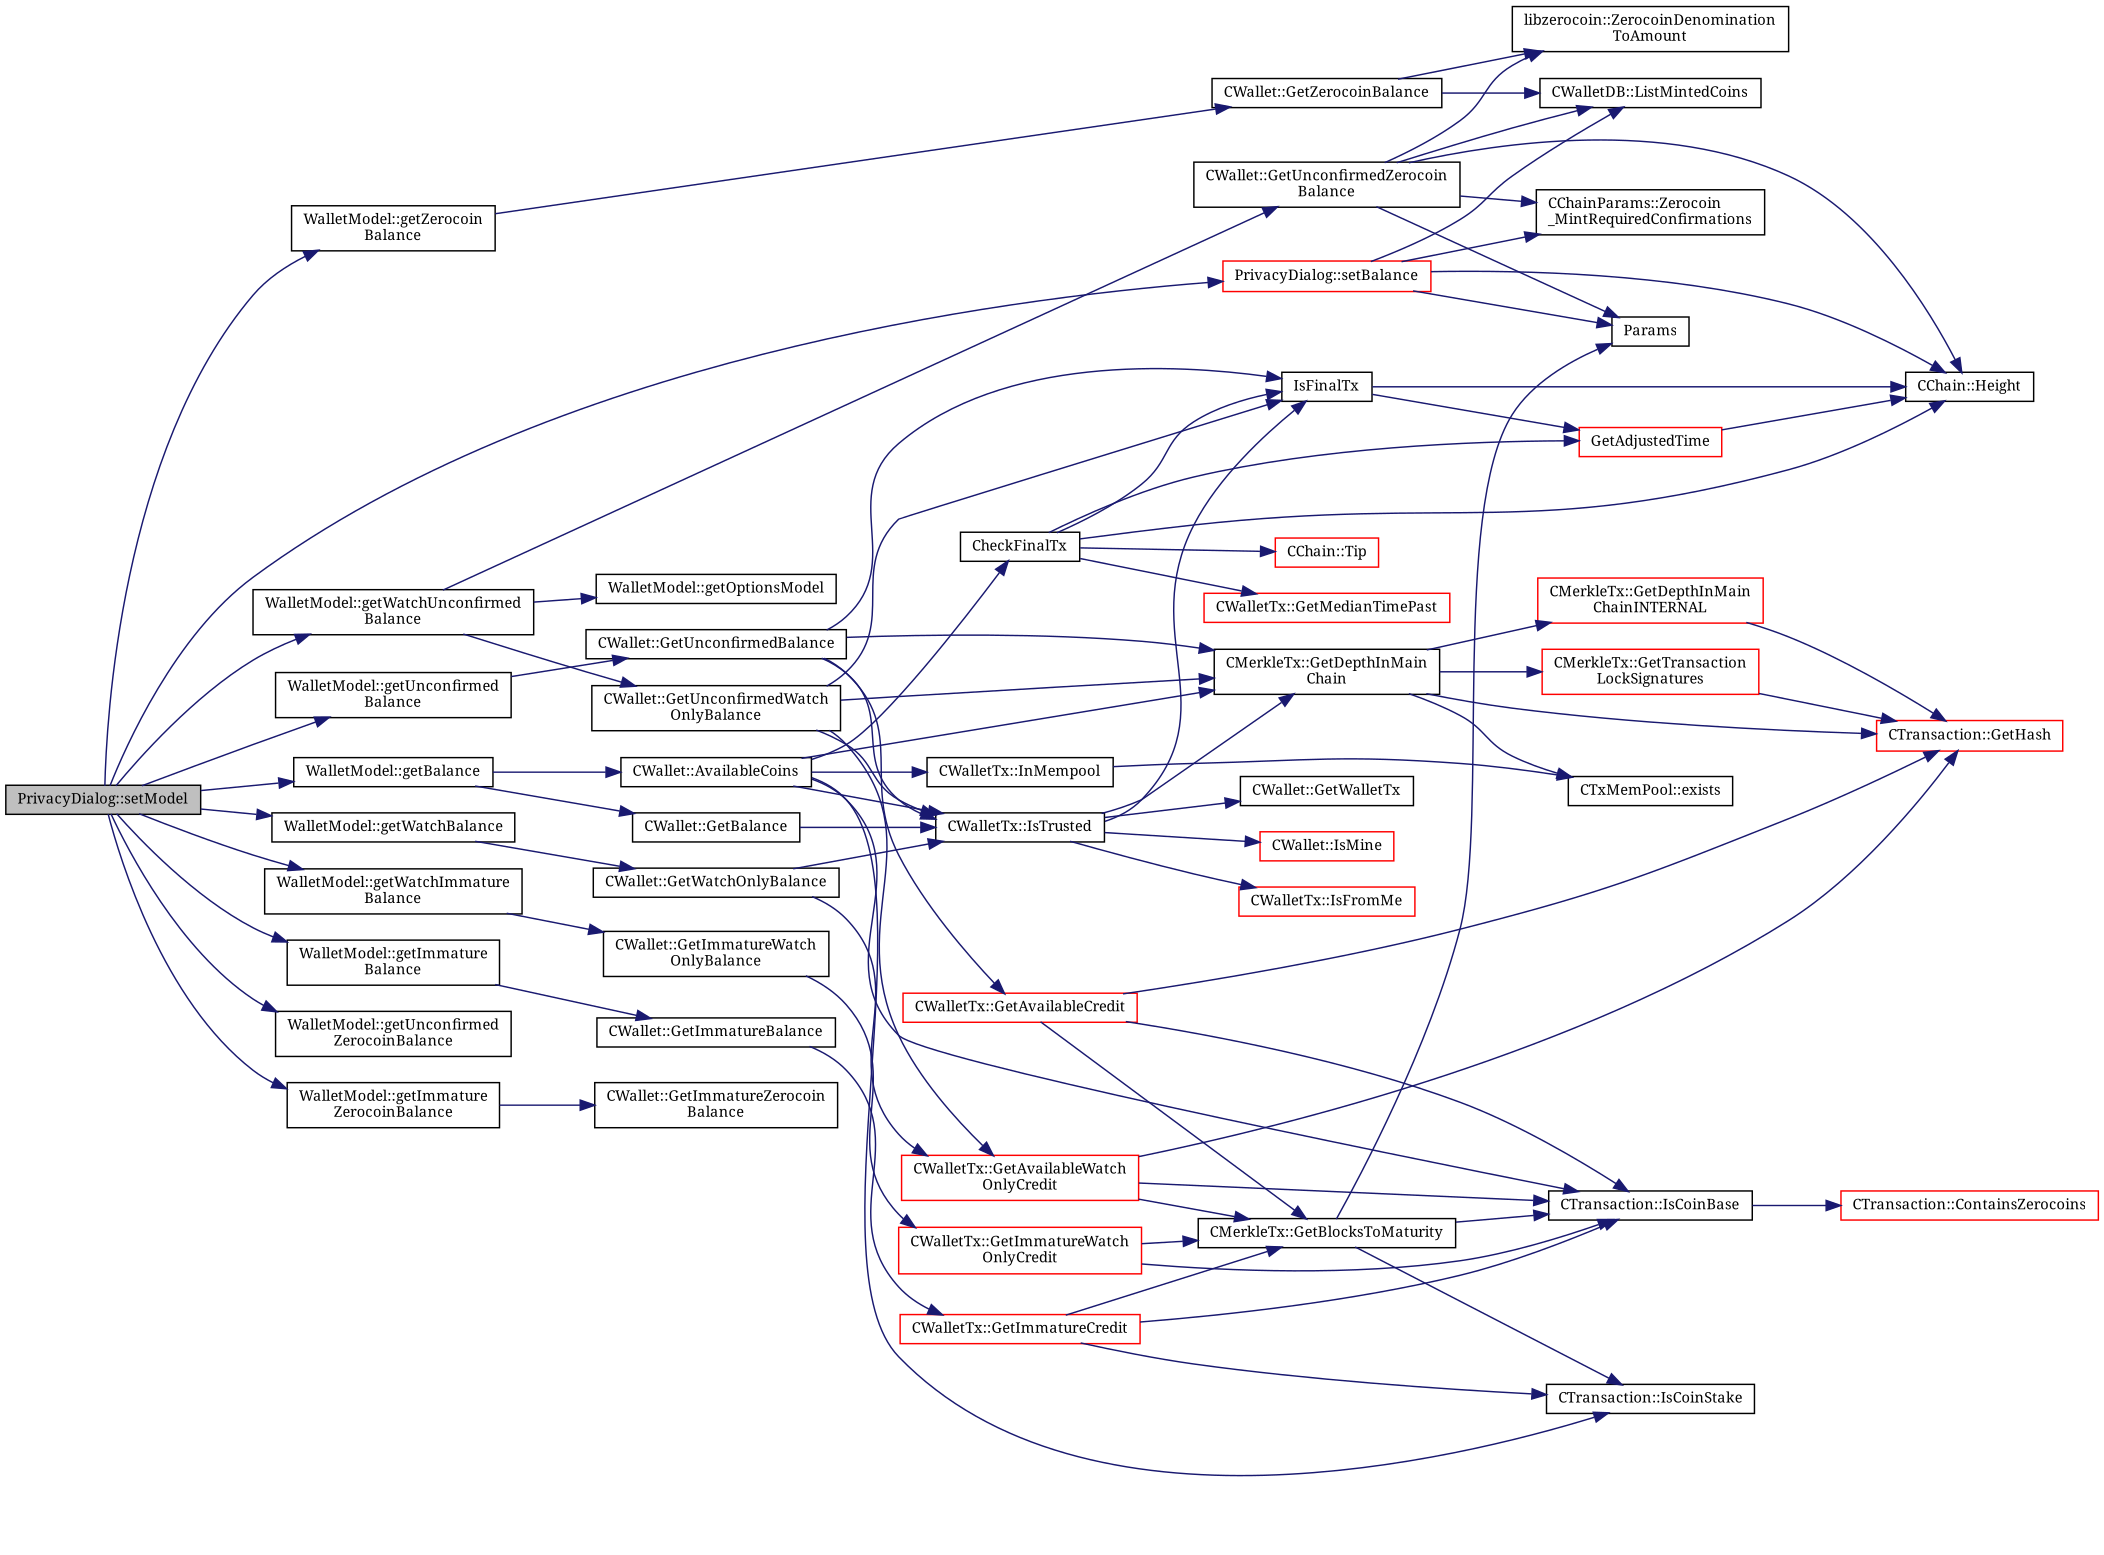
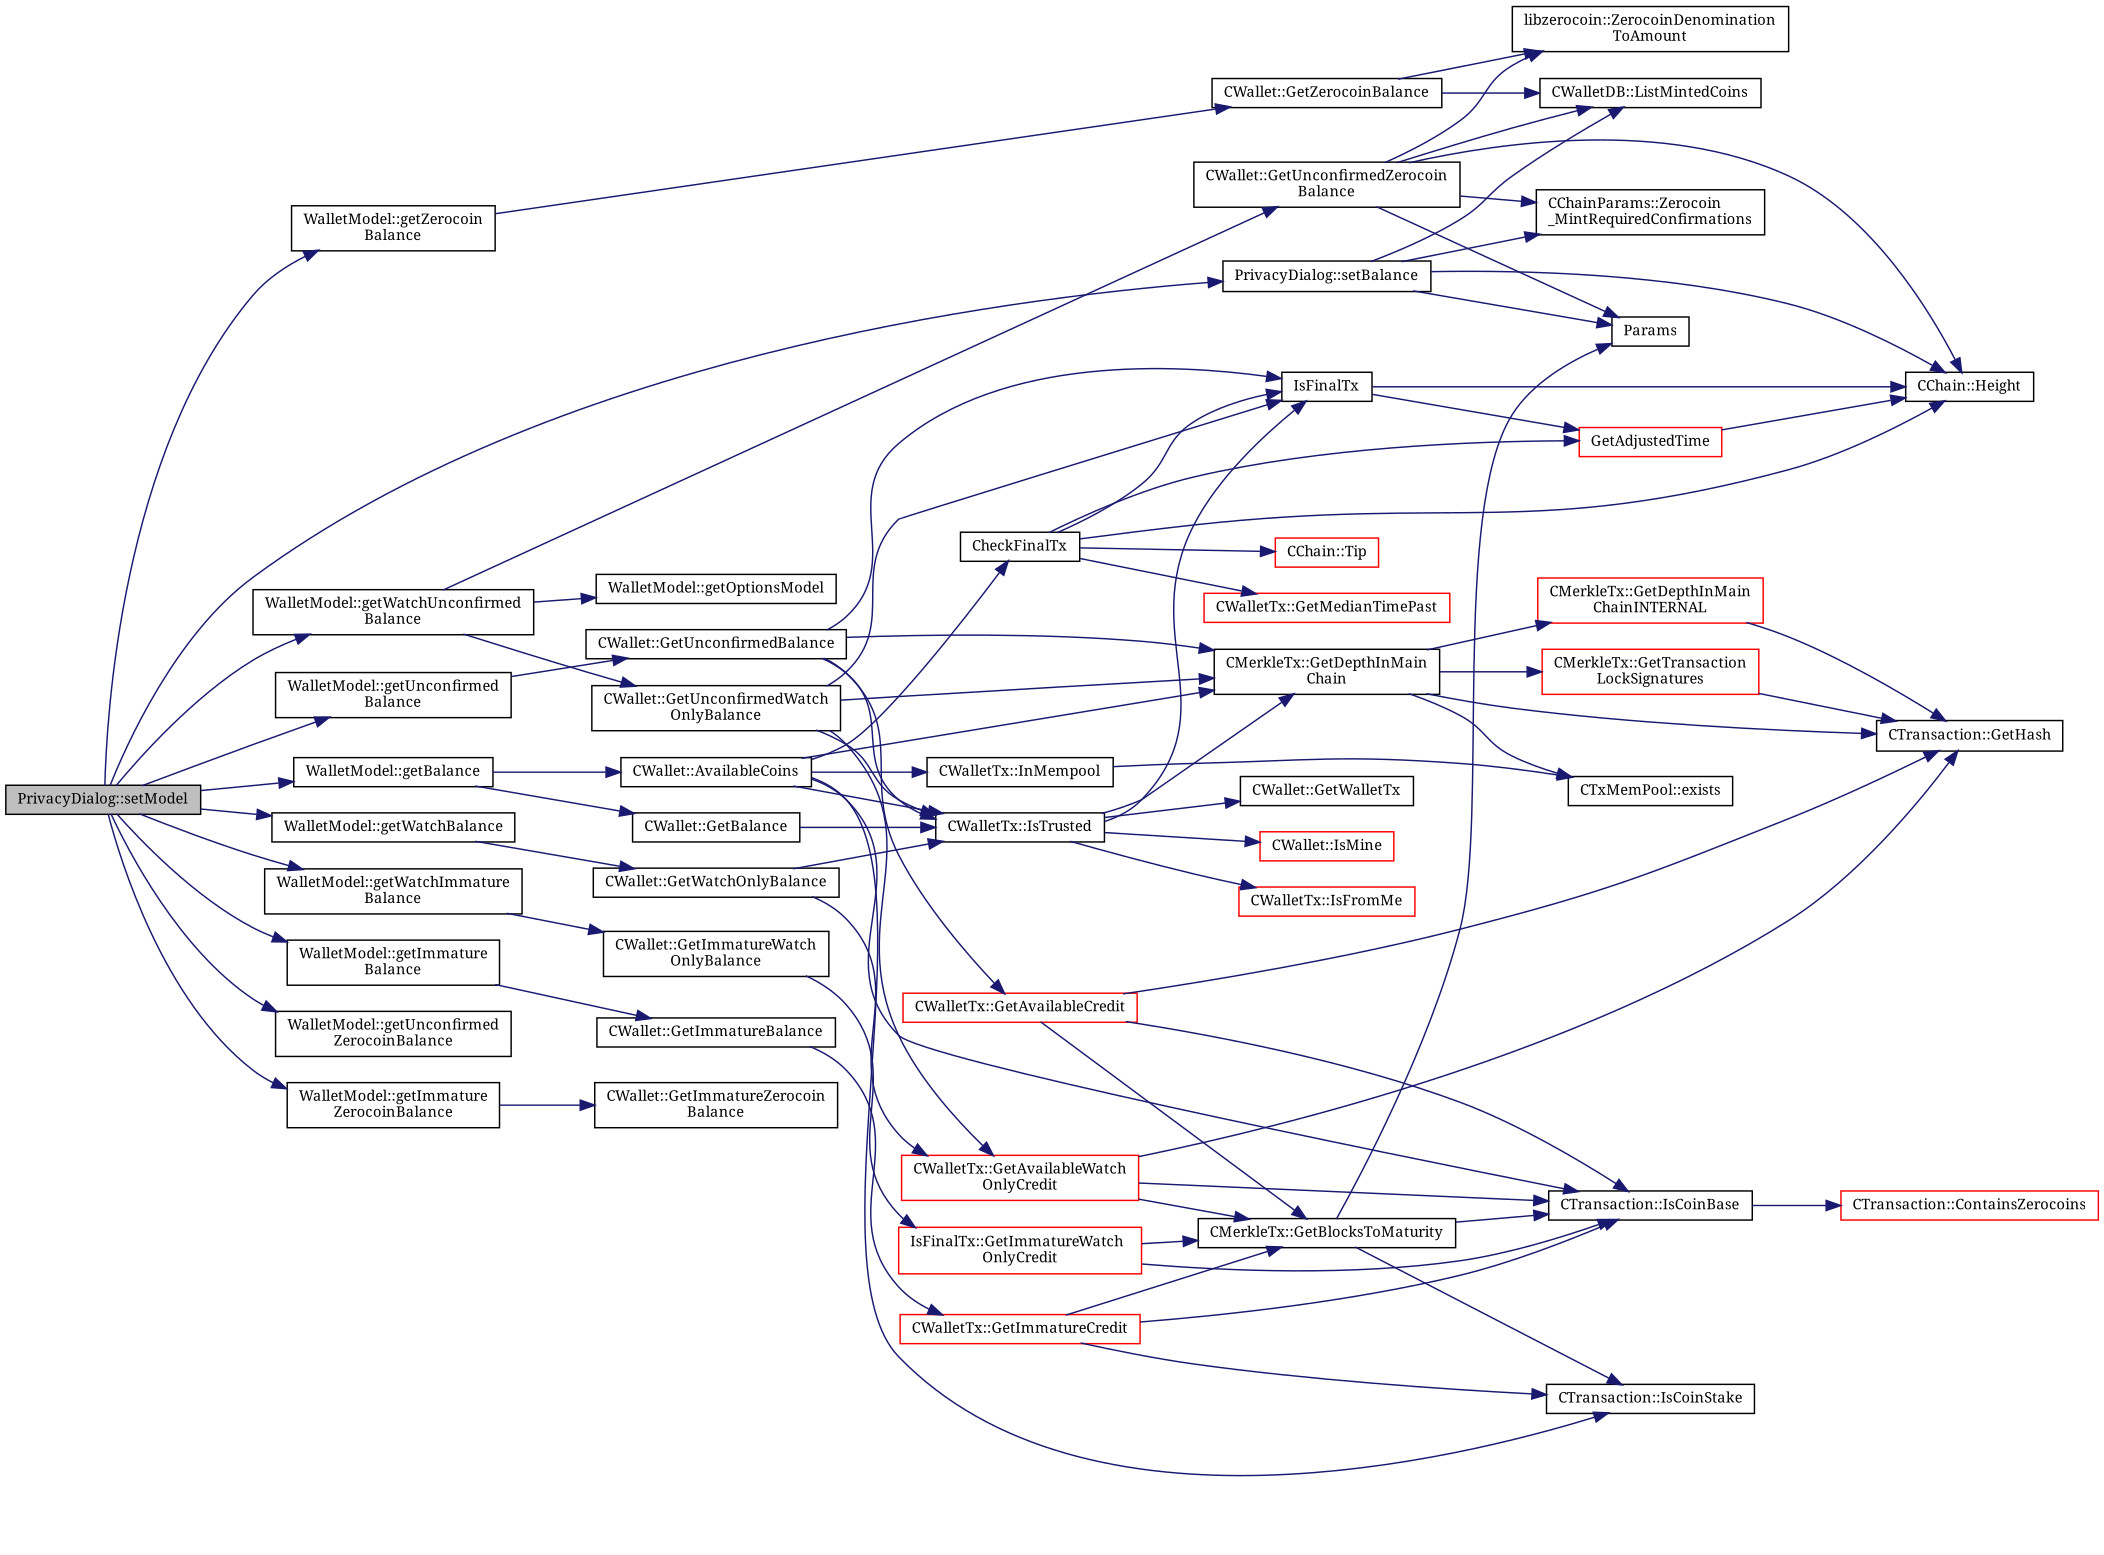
(1327, 276) -> (1327, 276)
(1970, 736) -> (1970, 736)
(1020, 1251) -> (1020, 1251)
